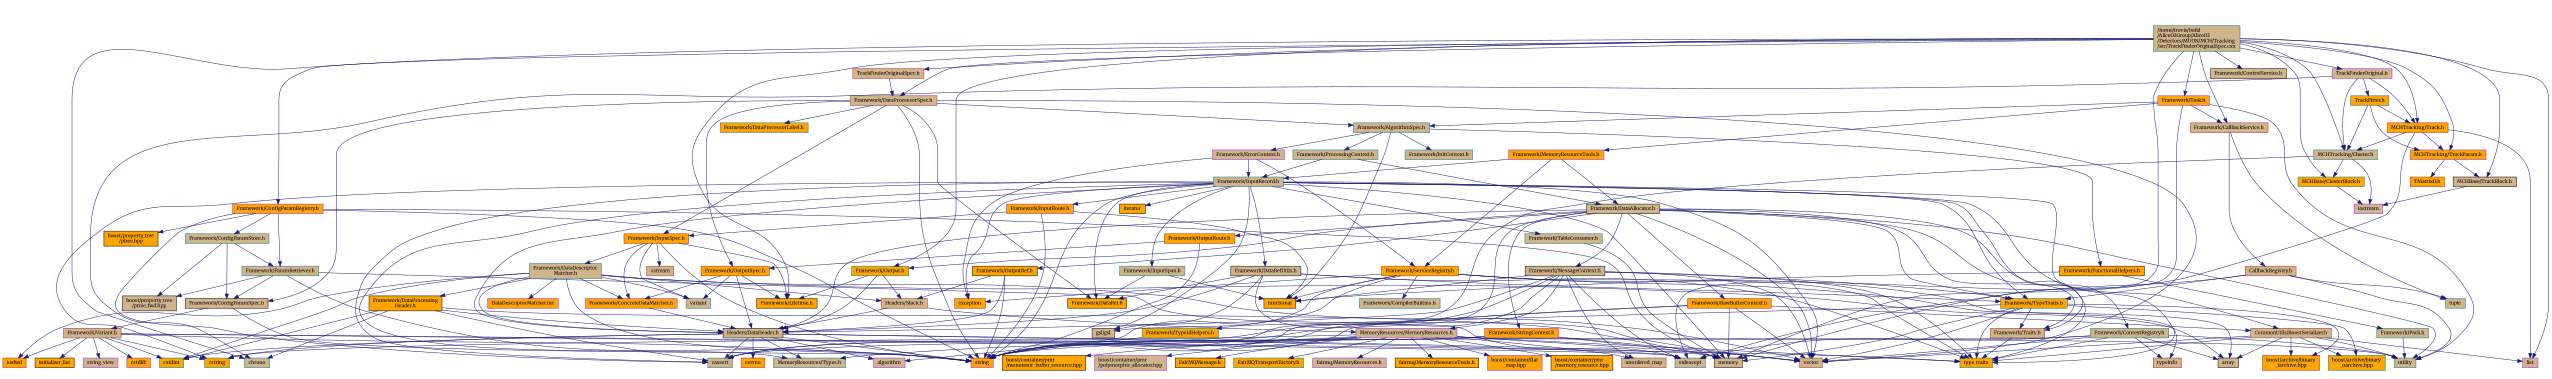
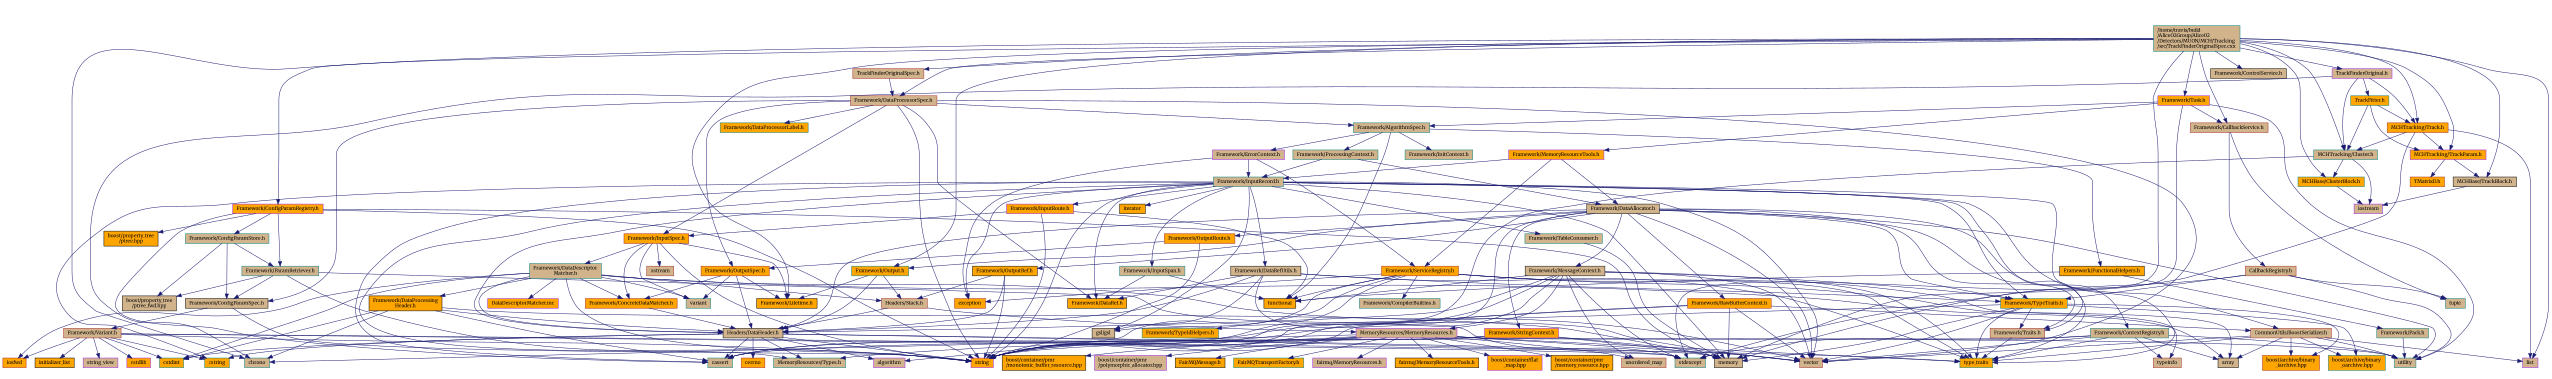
(631, 303) -> (631, 303)
(794, 341) -> (572, 354)
(1068, 346) -> (1206, 340)
